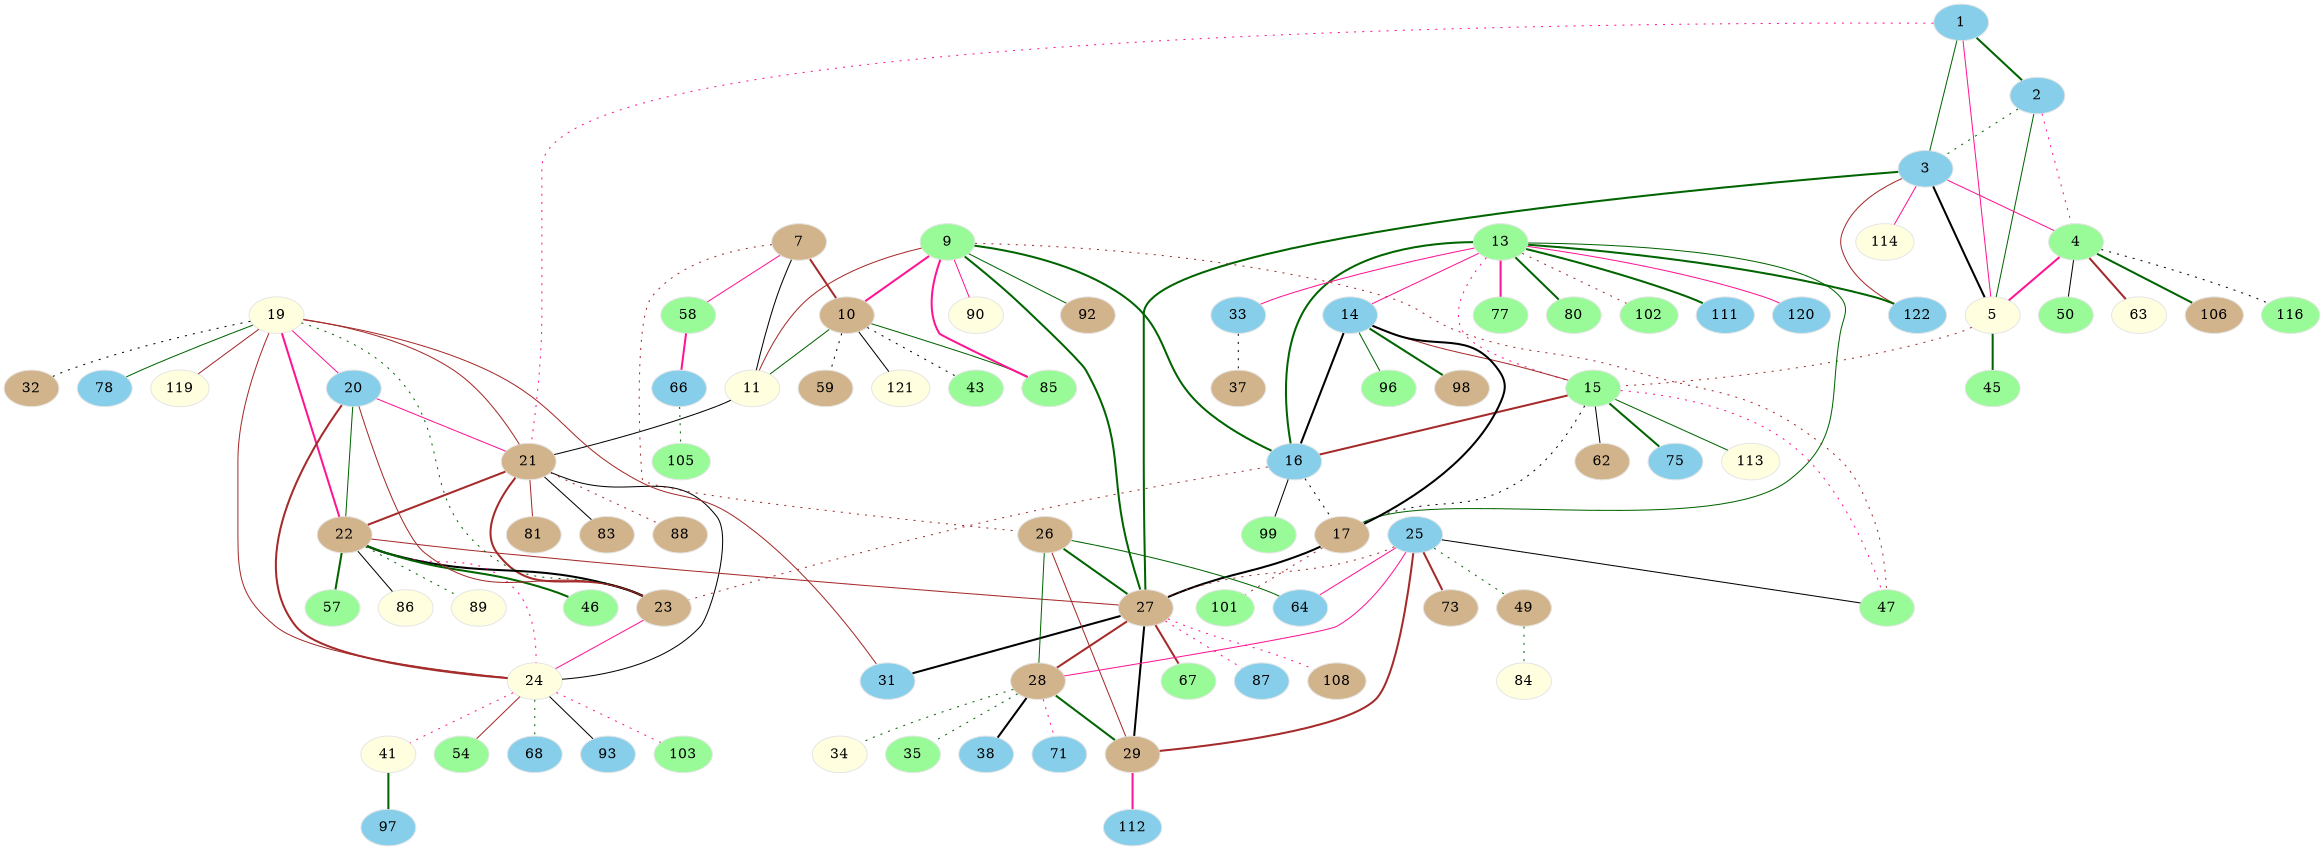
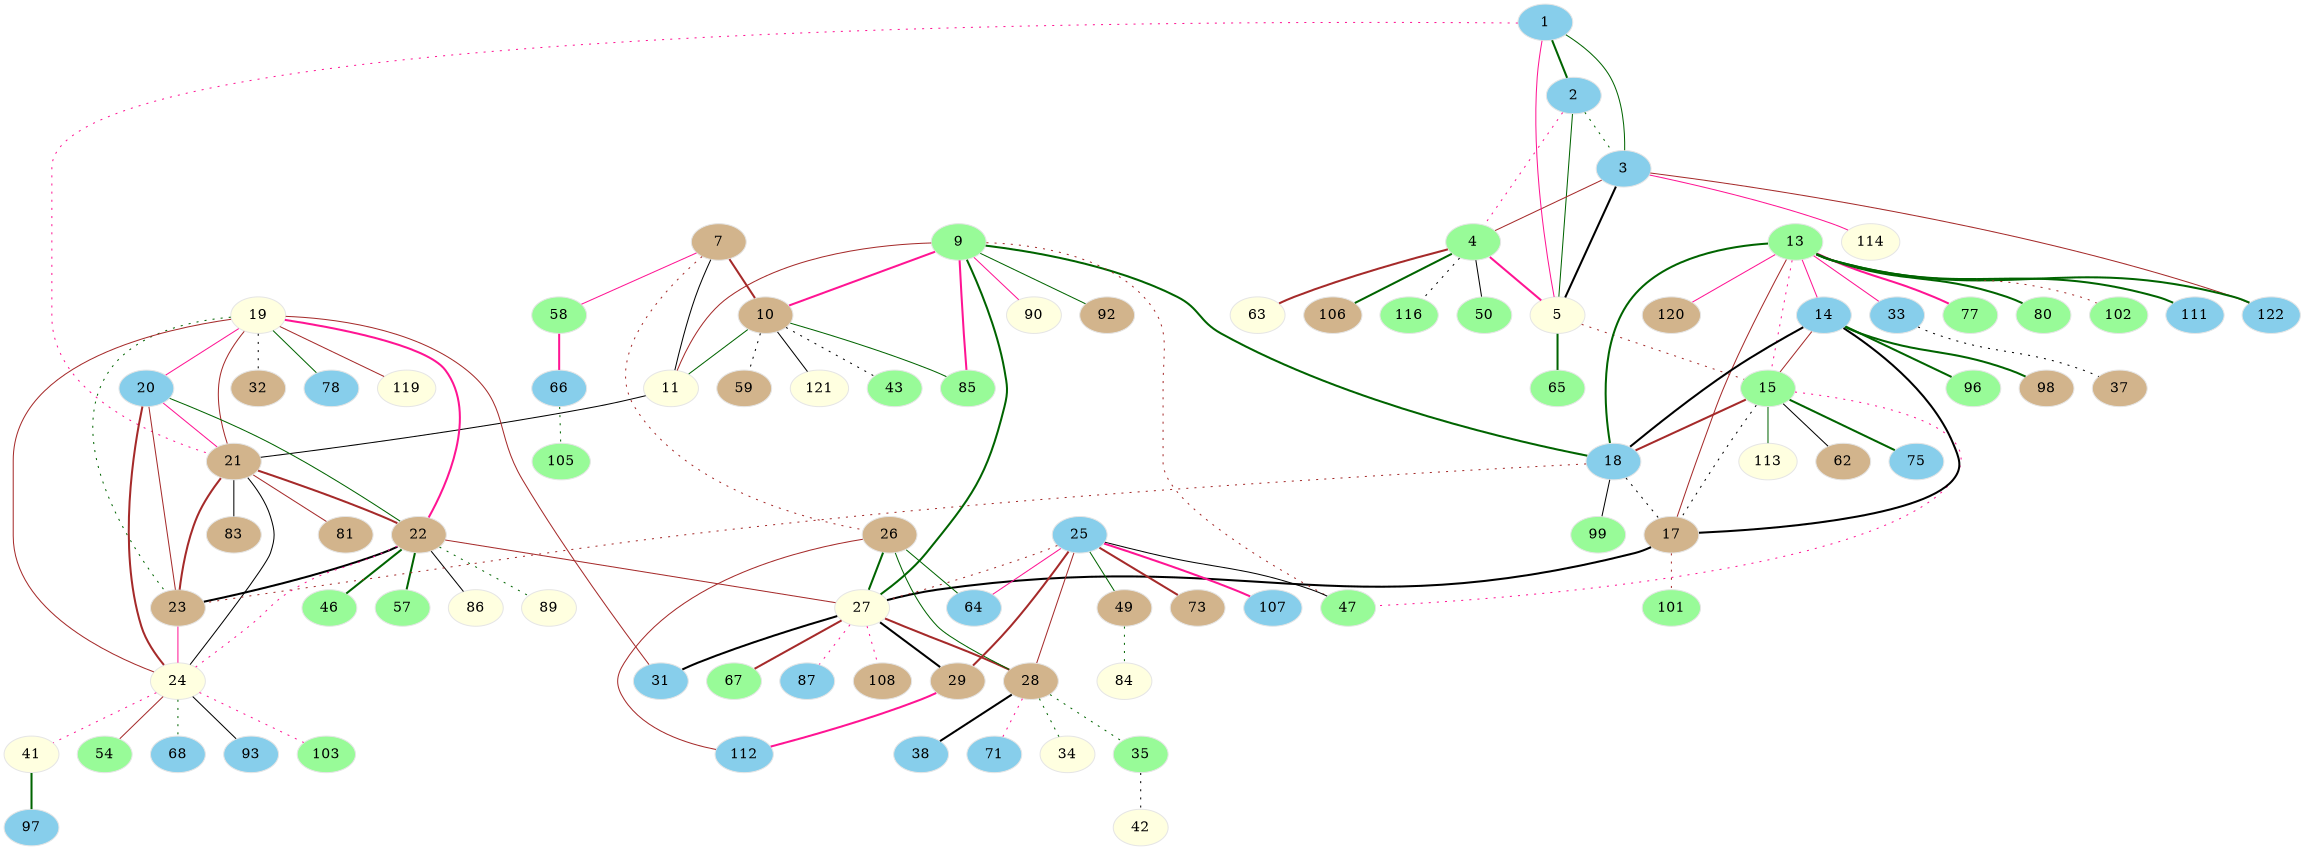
(2001, 205) -> (1548, 205)
(1375, 233) -> none
(1802, 315) -> (1671, 315)
(1369, 352) -> (1899, 352)
(1993, 388) -> (1558, 388)
(1828, 426) -> (1725, 385)
(1294, 462) -> (1613, 462)
(680, 535) -> none
(1469, 571) -> (1102, 570)
(1146, 608) -> (862, 608)
none -> (1273, 608)
(1087, 640) -> (668, 616)
(1261, 643) -> (1055, 608)
(1085, 718) -> none
none -> (1141, 828)
